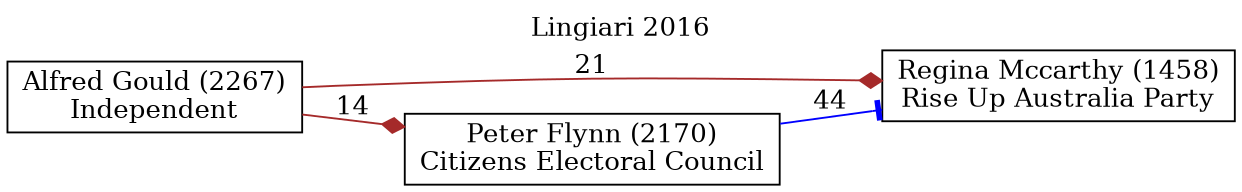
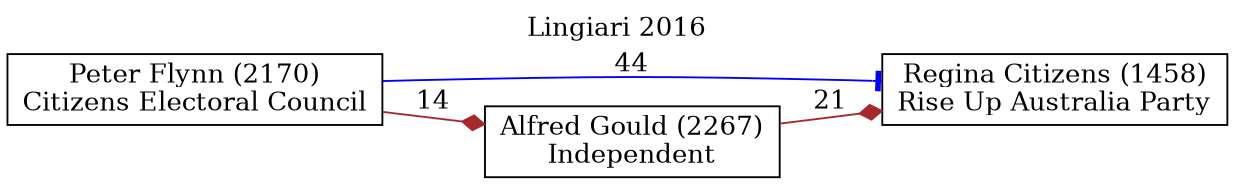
(1059, 86) -> (1055, 90)
(342, 119) -> (422, 117)
